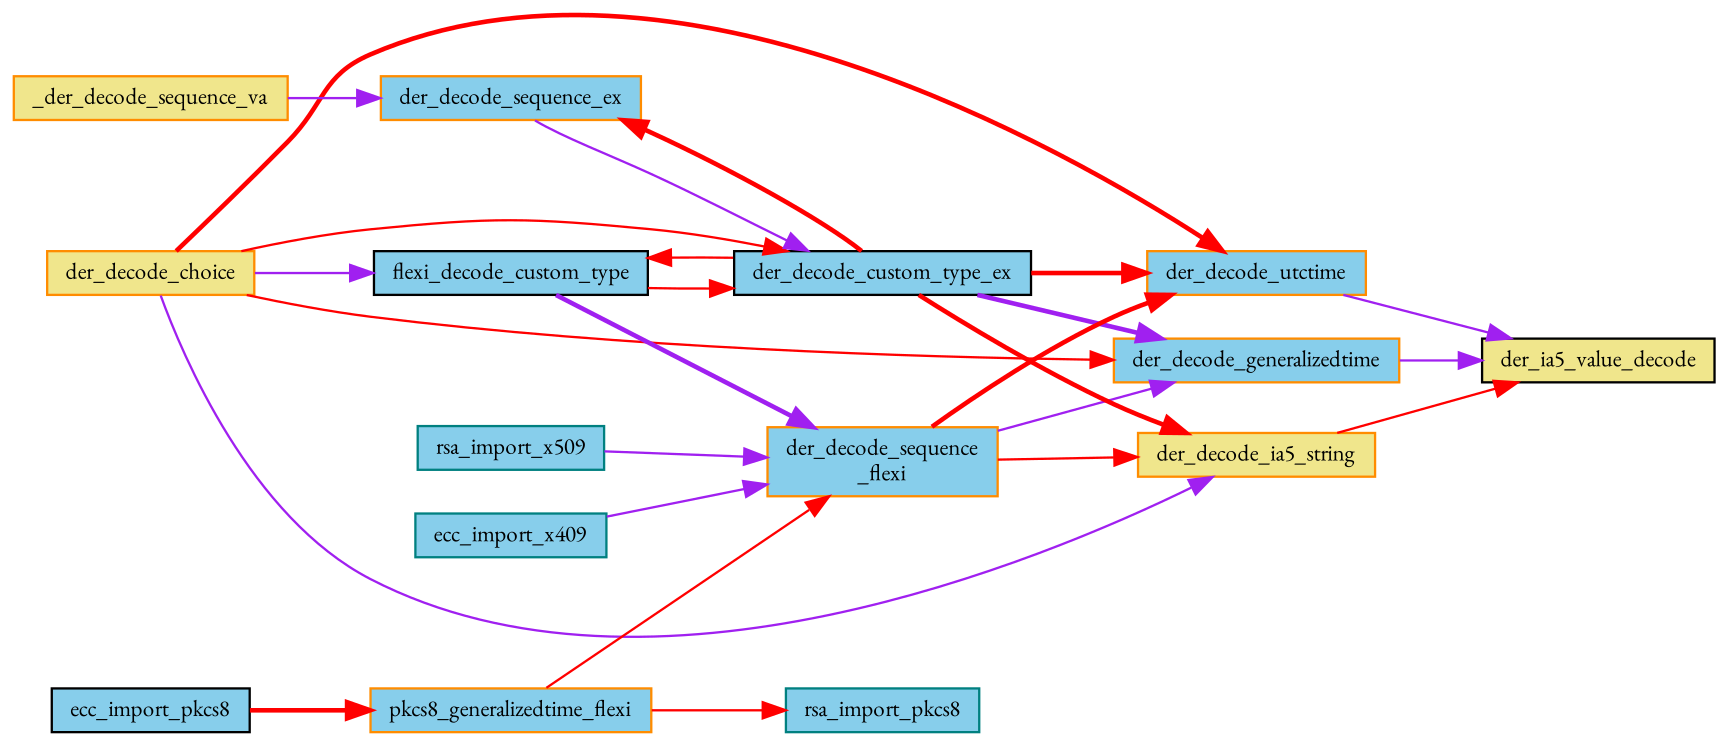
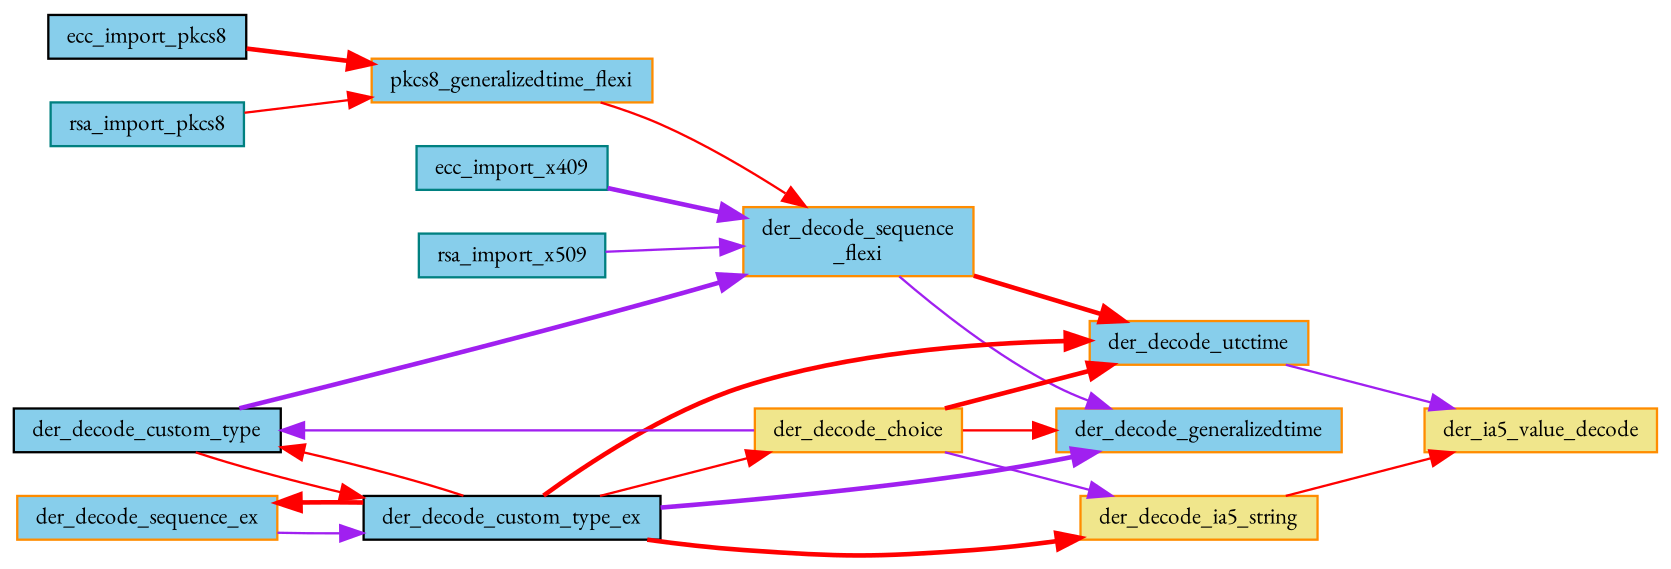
(151, 98) -> none
(502, 220) -> (674, 477)
(511, 273) -> (147, 430)
(1429, 360) -> none
(1598, 360) -> (1541, 430)
(1056, 459) -> none
(676, 503) -> (664, 200)
(707, 710) -> (296, 106)
